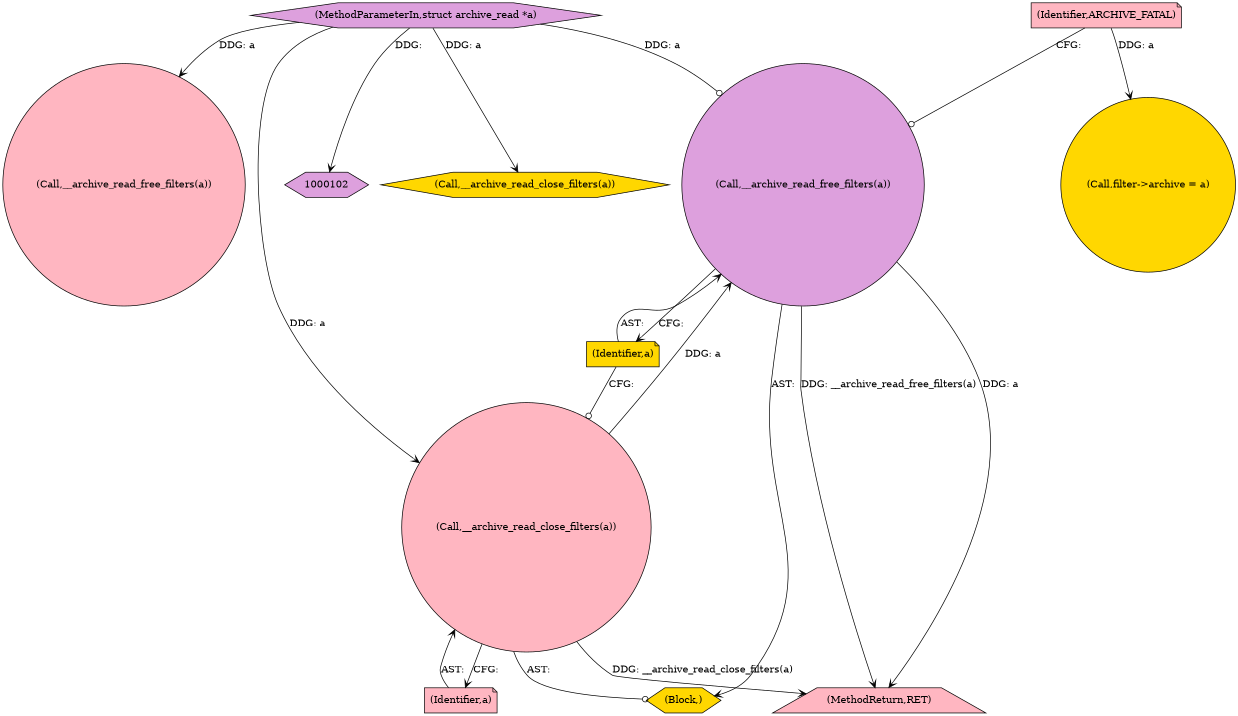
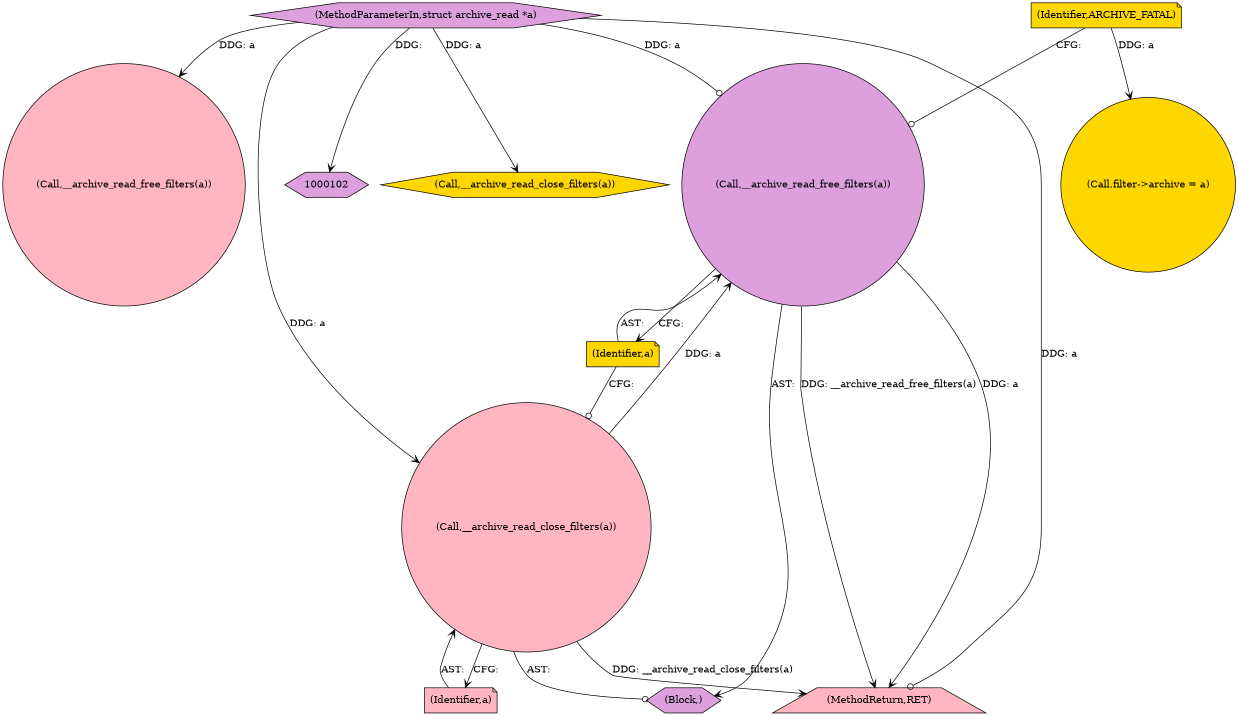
(1106, 15) -> (1106, 15)
none -> (1041, 197)
(684, 700) -> (684, 700)
